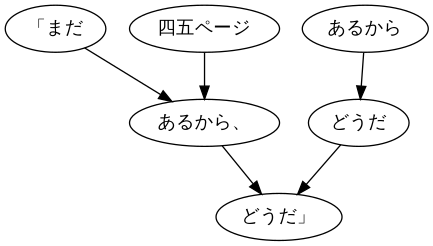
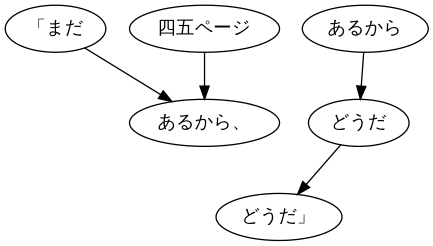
(238, 165) -> none
